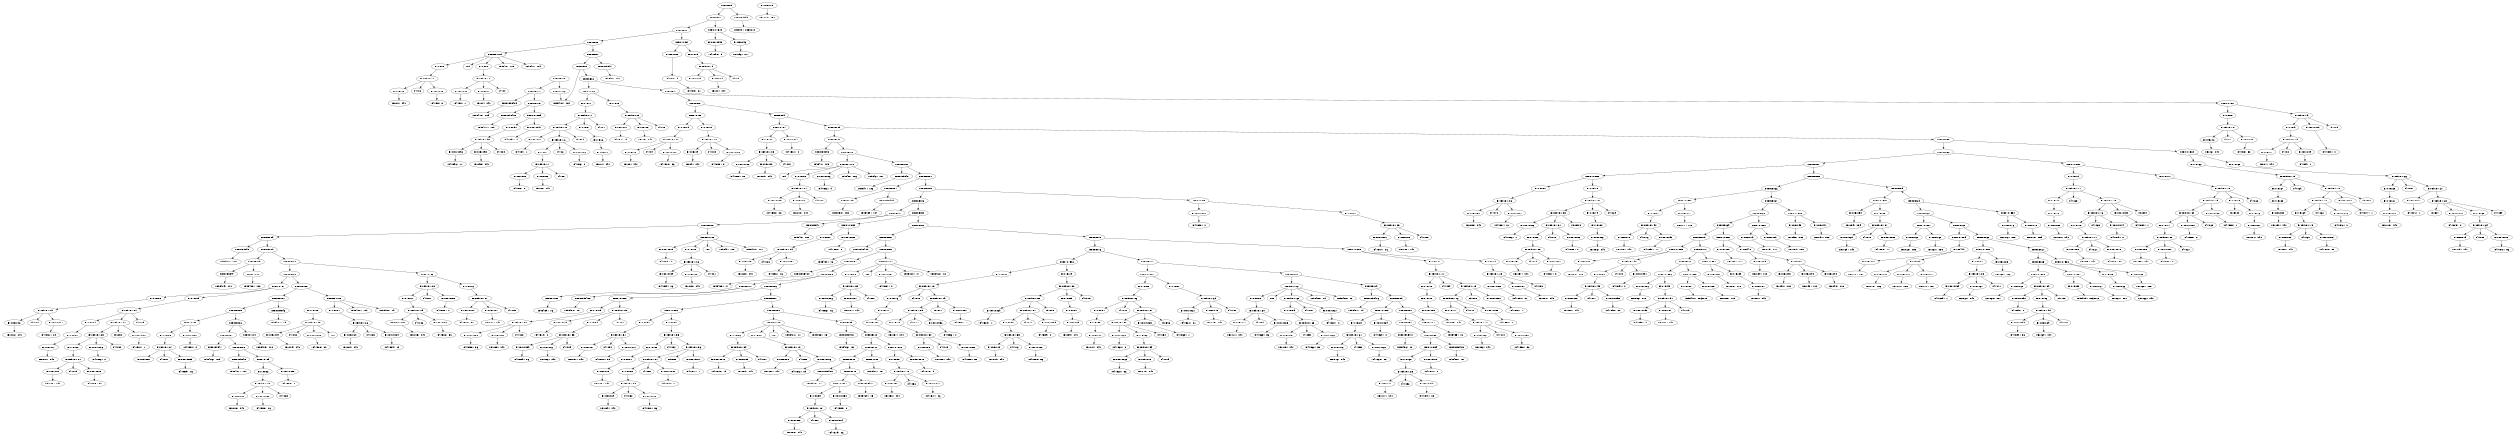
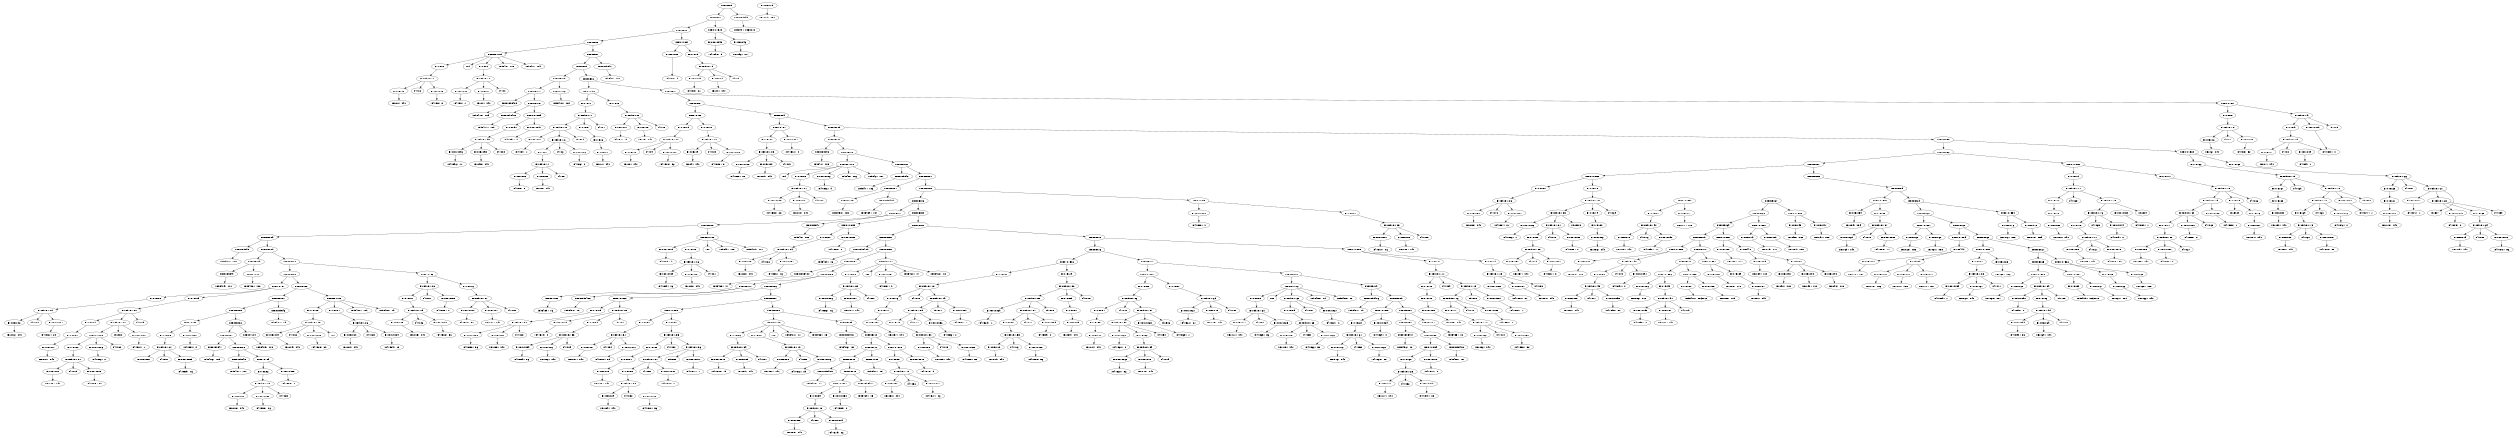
(682, 84) -> (695, 84)
(575, 85) -> (571, 72)
(2297, 145) -> (2309, 146)
(1771, 189) -> none
(1907, 195) -> (1904, 194)
(2114, 206) -> none
(2437, 206) -> (2454, 201)
(700, 243) -> none
none -> (324, 304)
(397, 323) -> (397, 323)
(96, 335) -> (96, 335)
(638, 389) -> none
